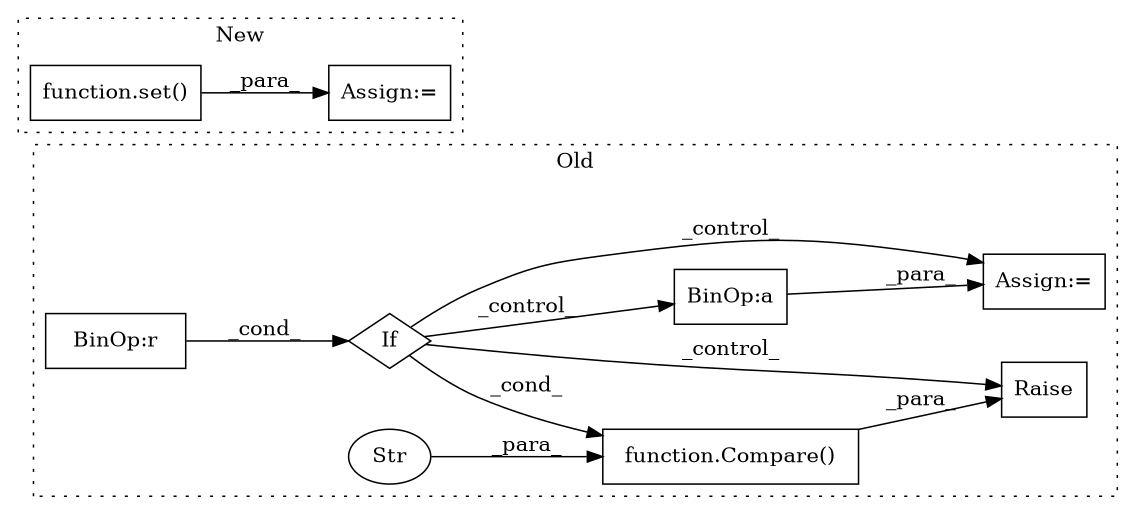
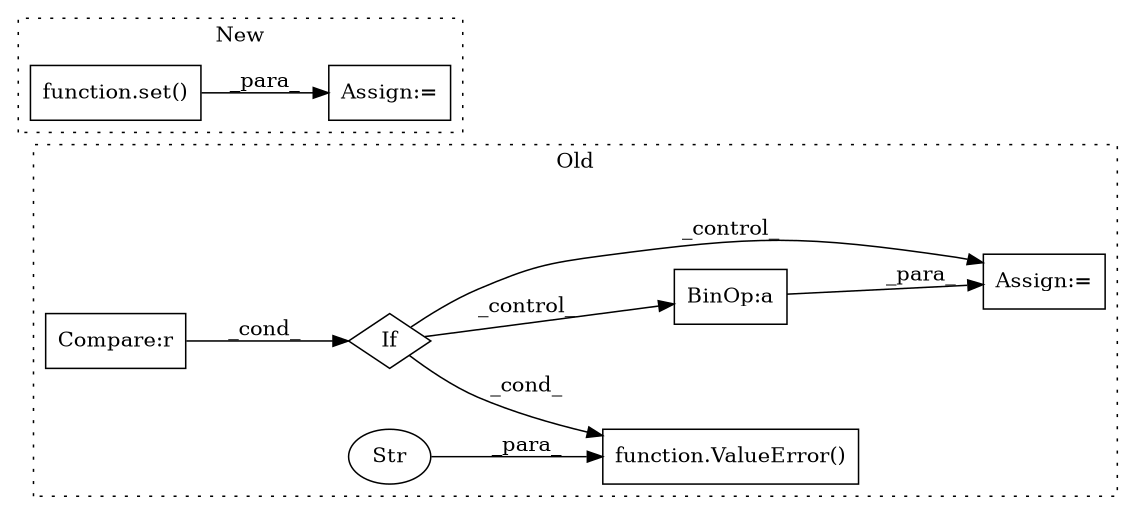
(116, 341) -> (116, 341)
(1044, 390) -> none
(731, 457) -> (731, 457)
